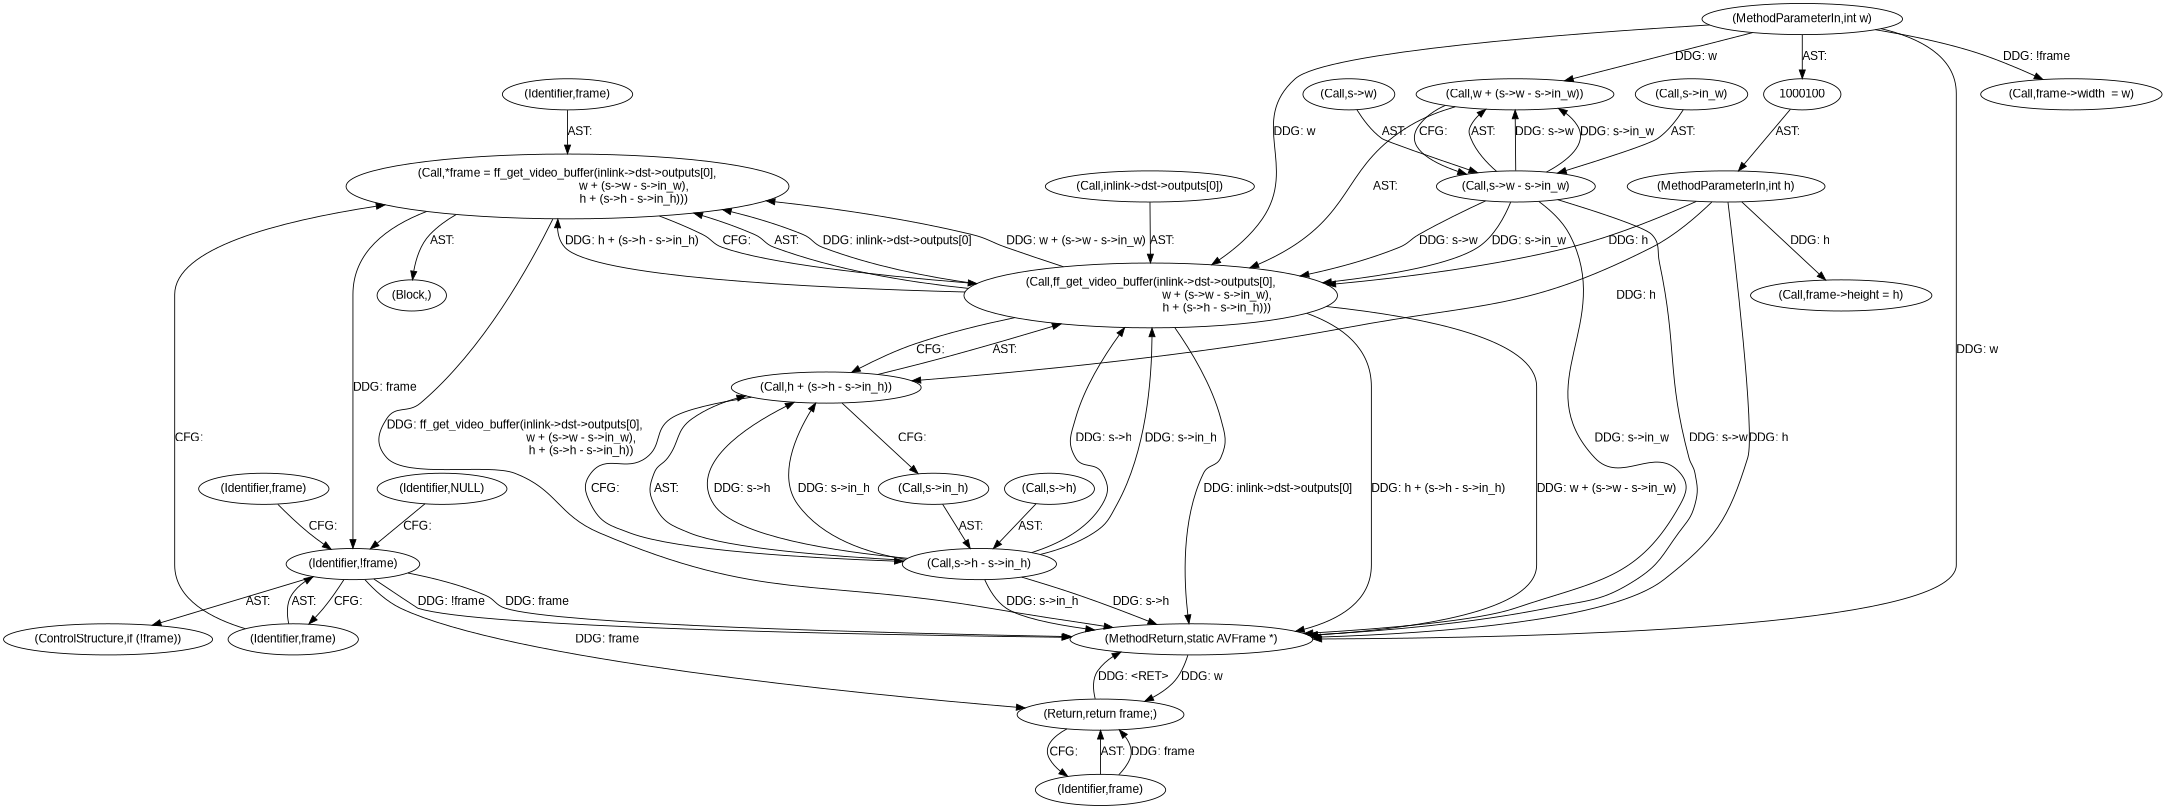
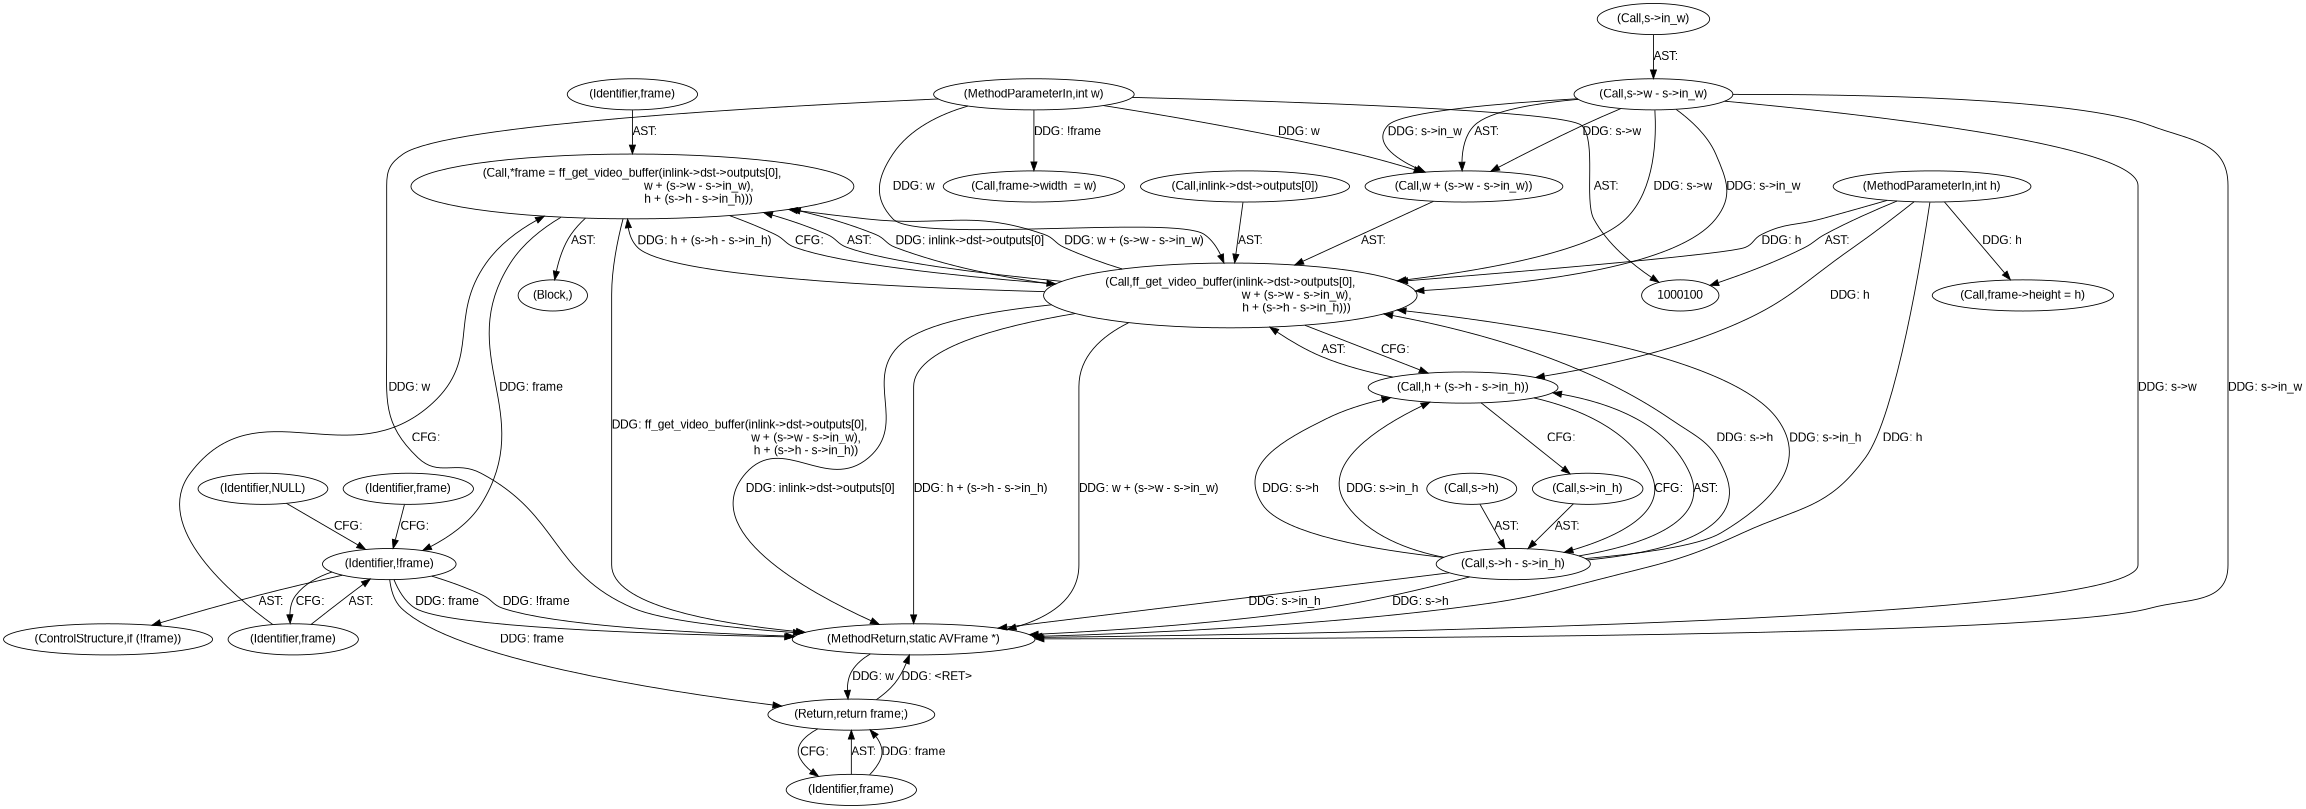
(1349, 94) -> none
(1767, 137) -> (1809, 245)
(1416, 143) -> none
